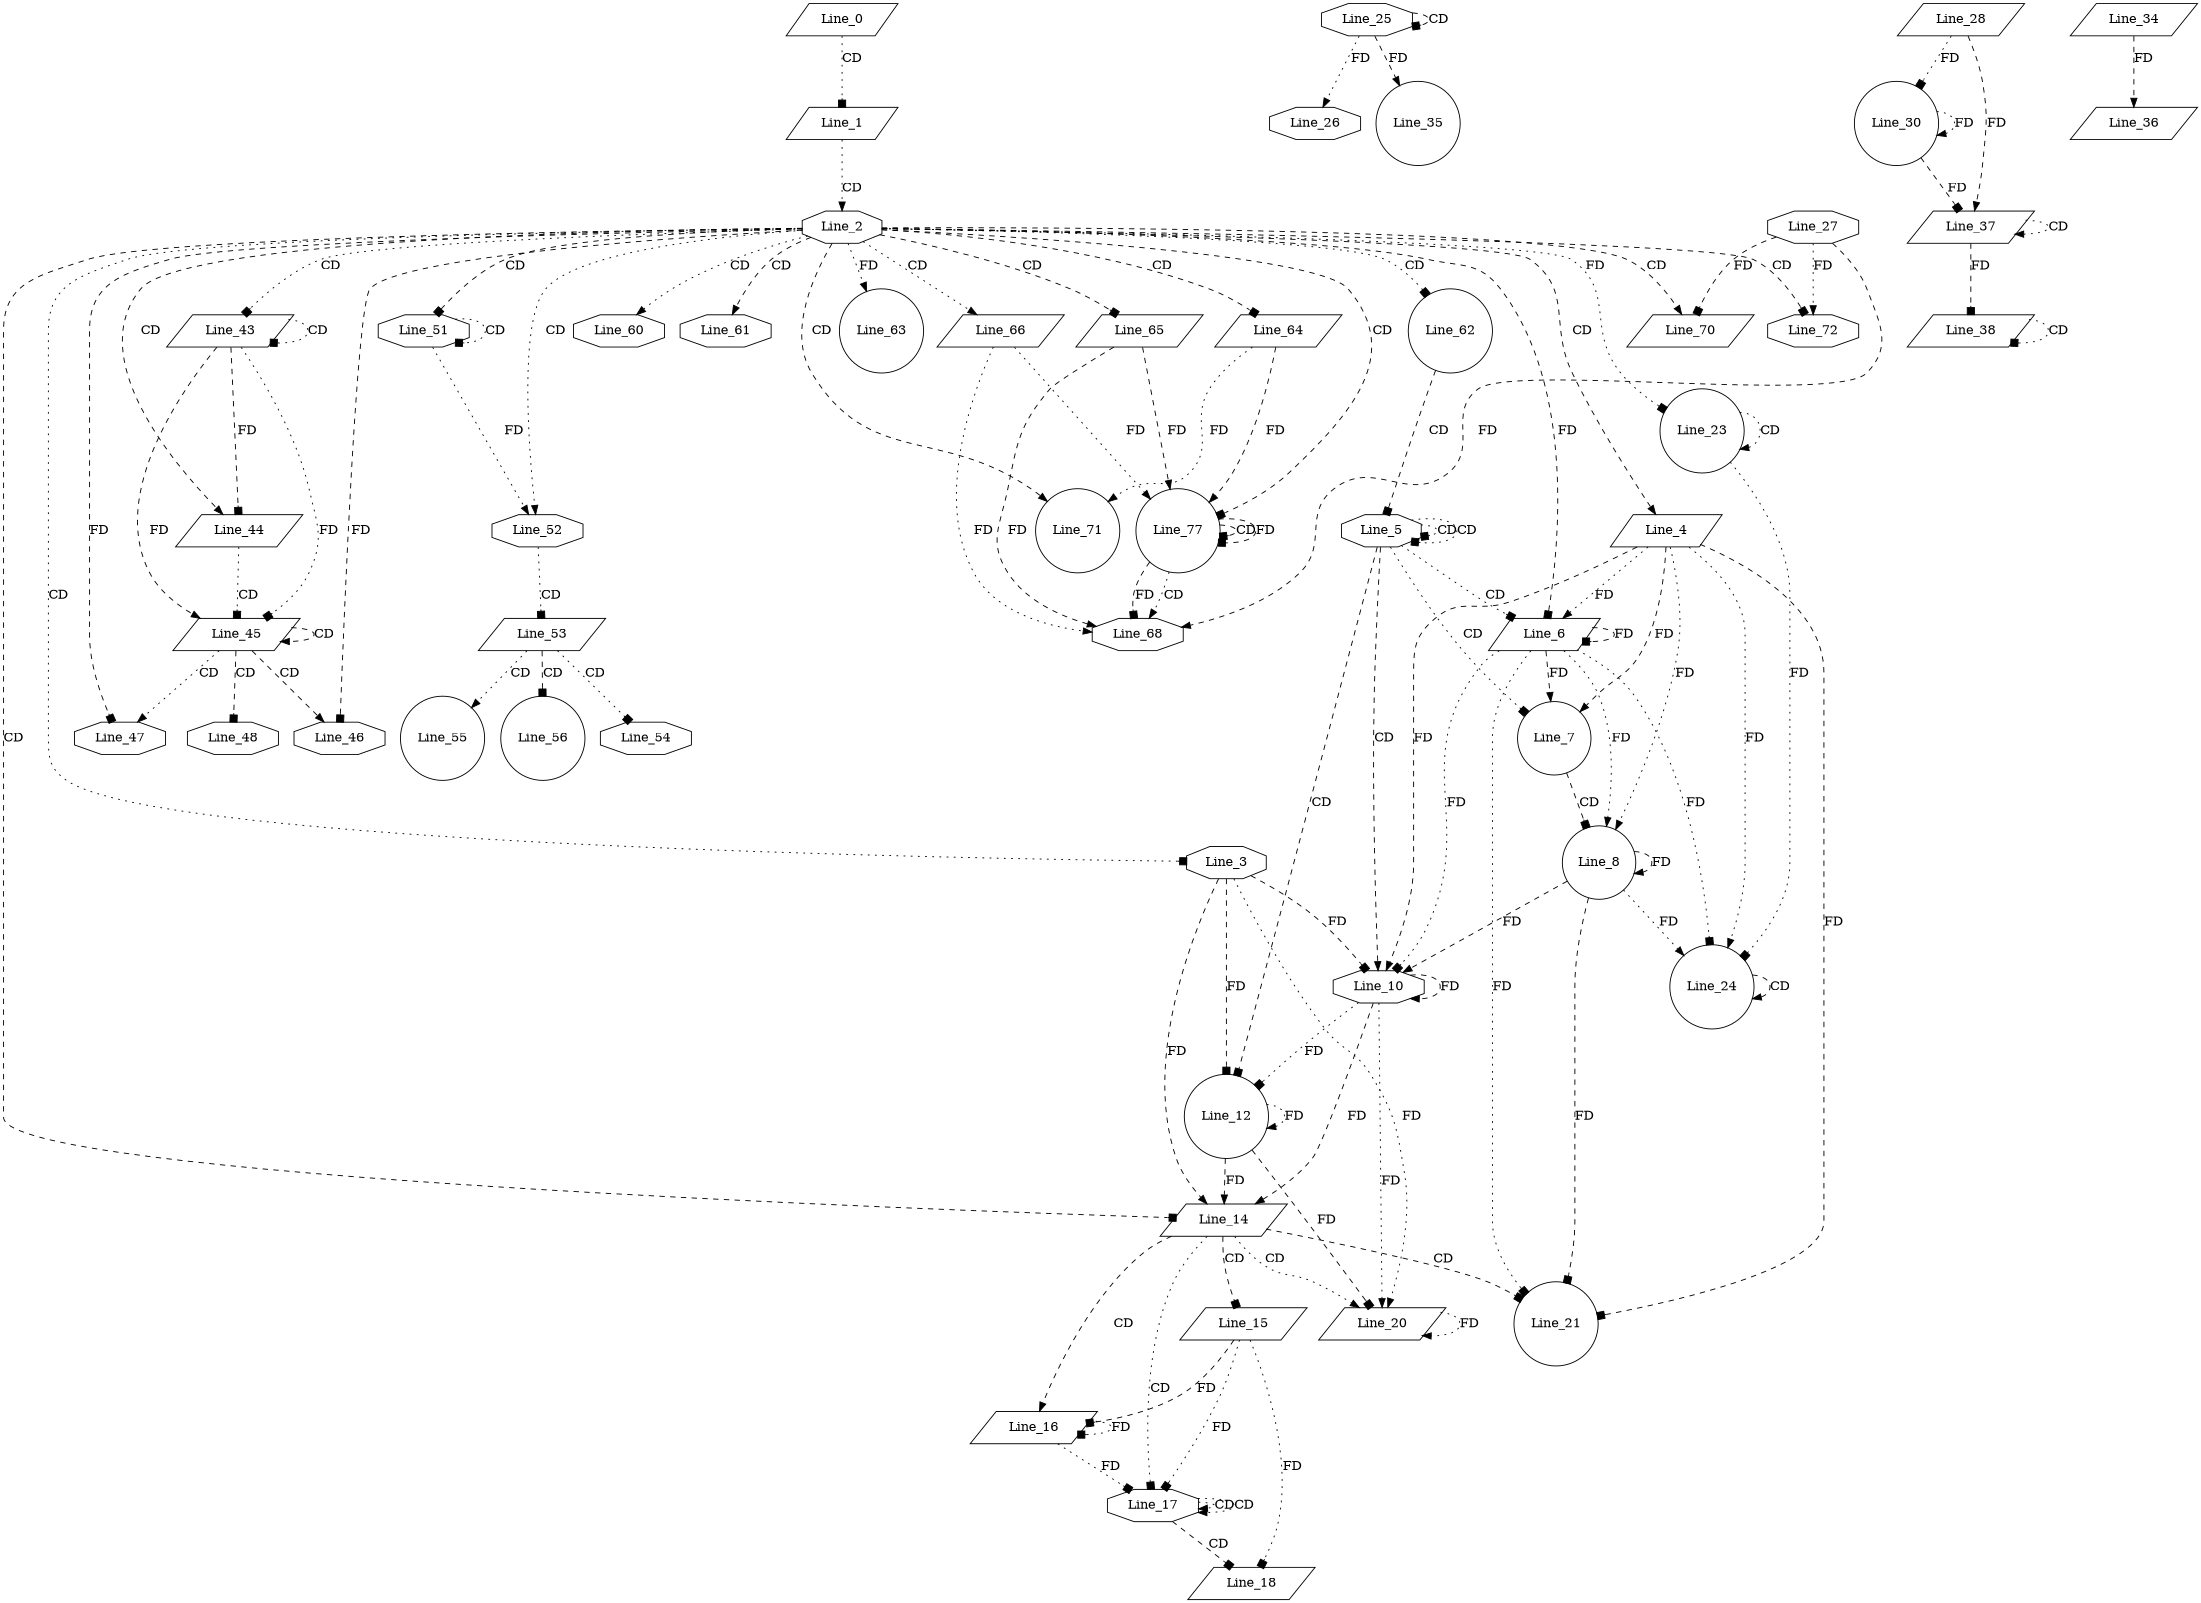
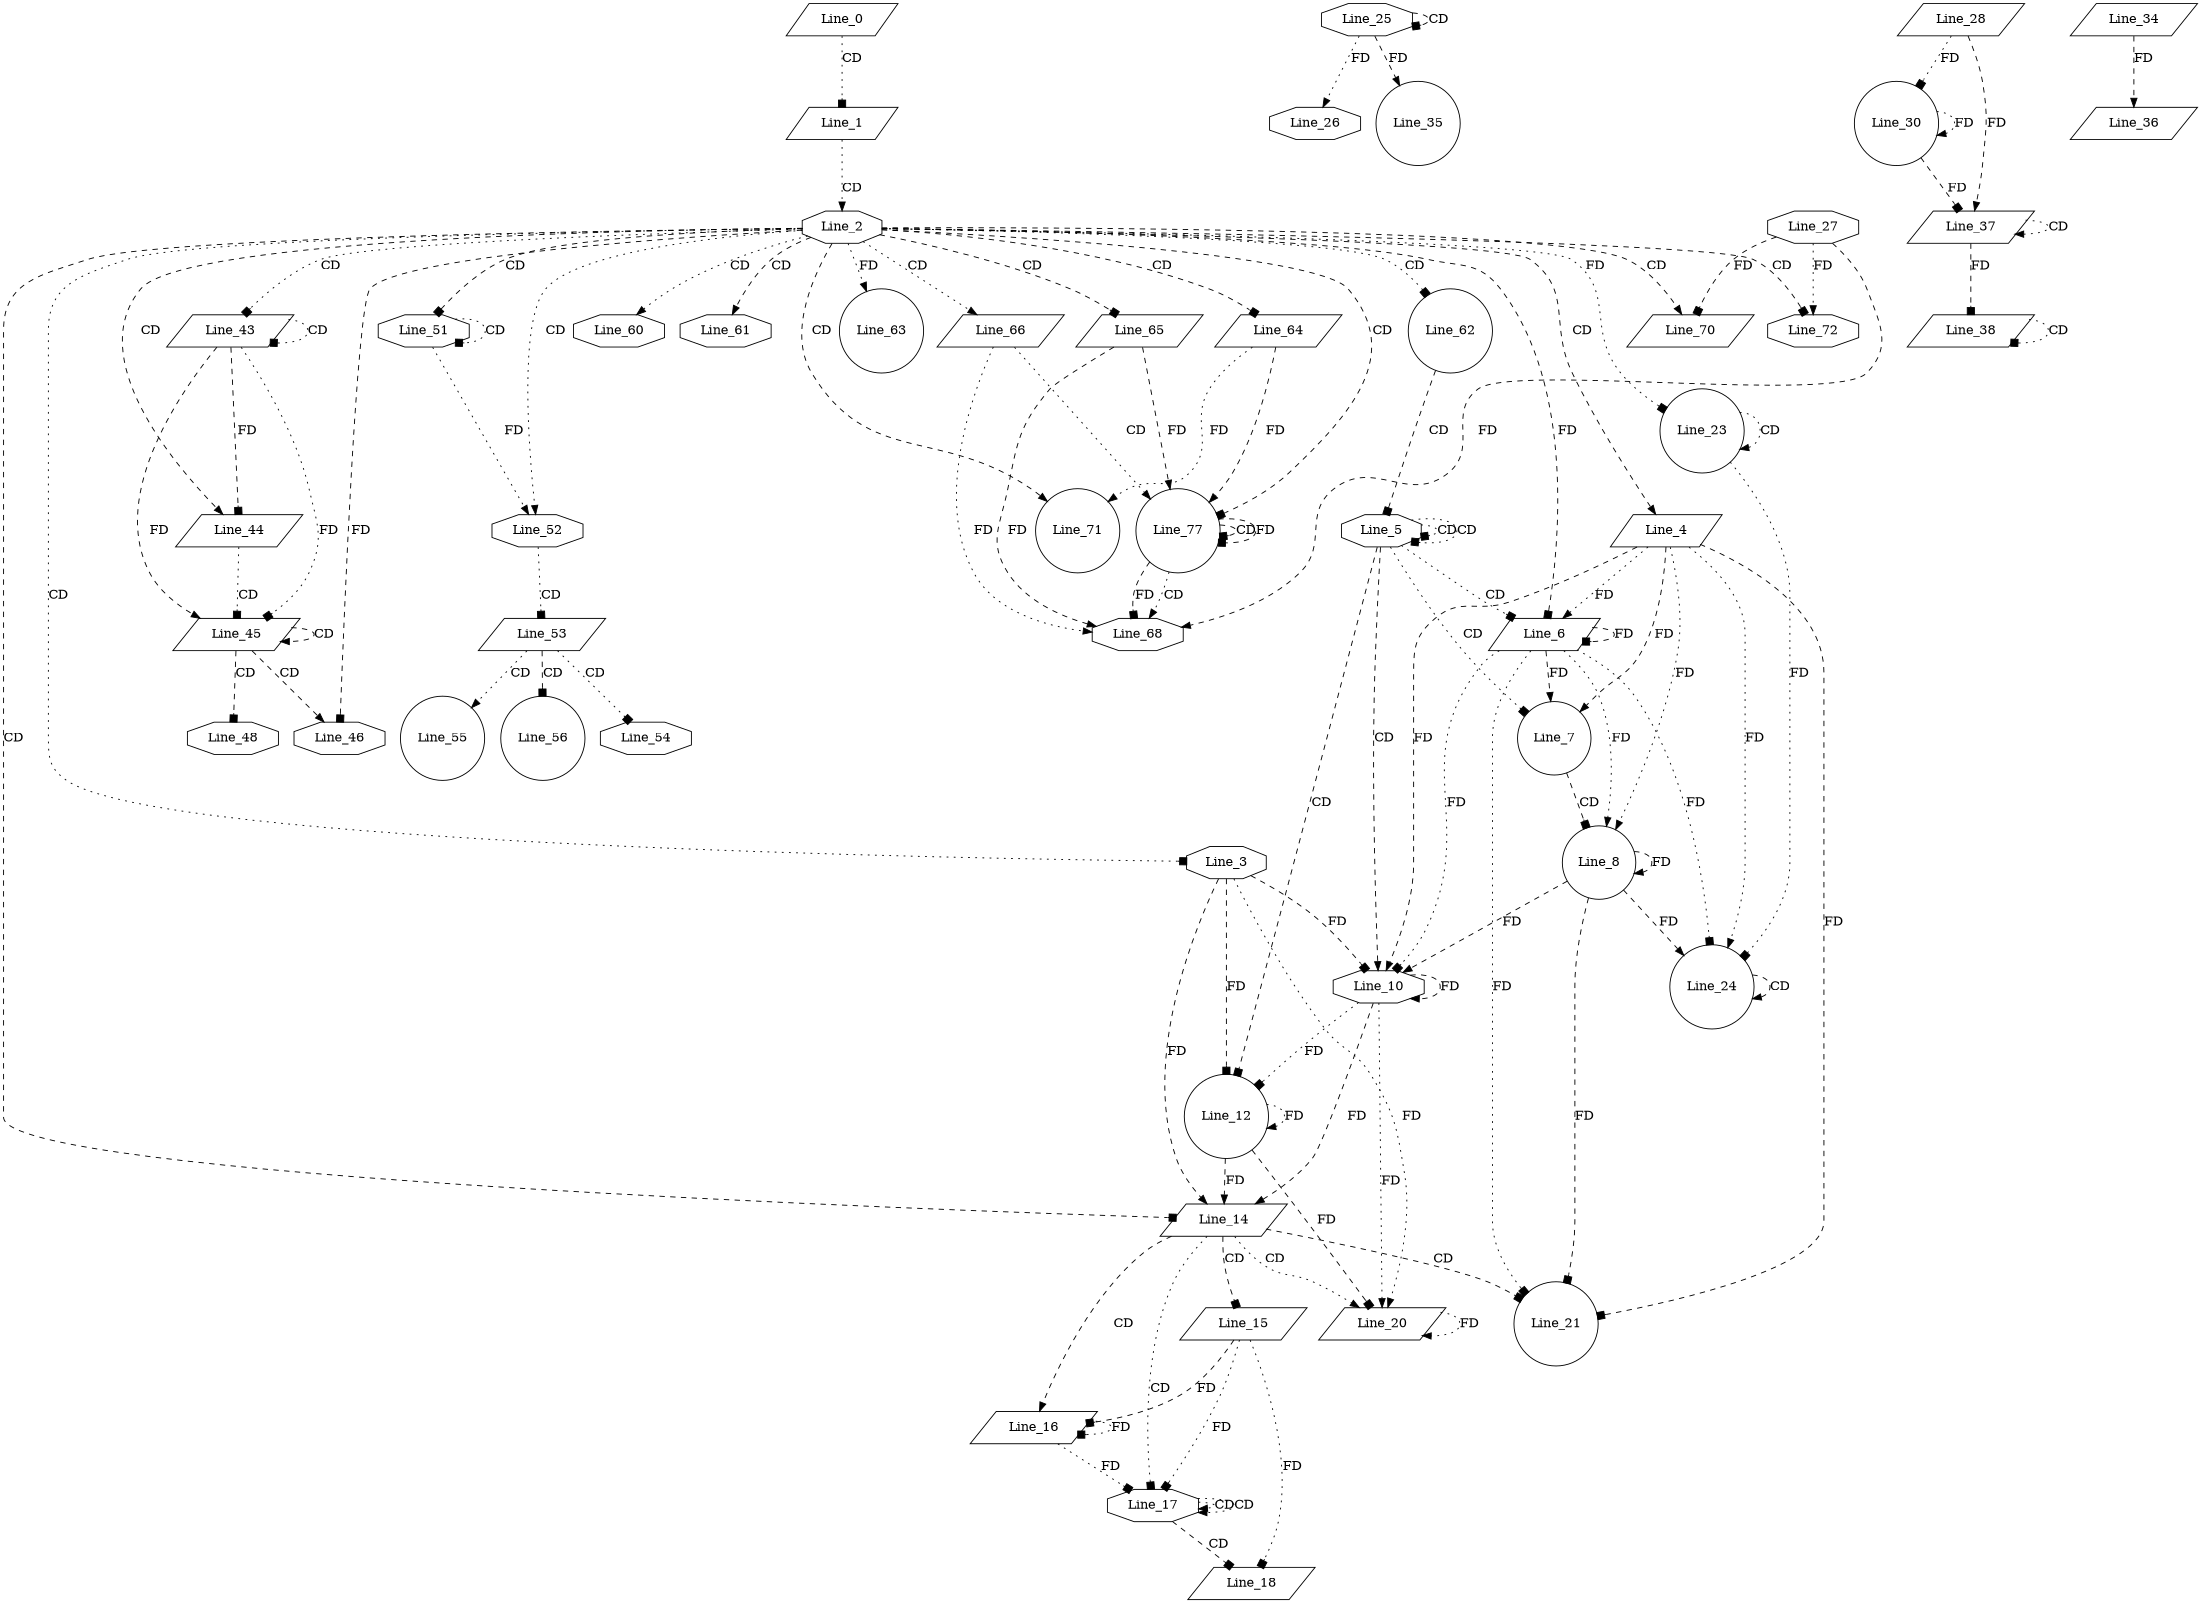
(1136, 431) -> (1136, 431)
(120, 738) -> none
(1651, 919) -> (1651, 919)
